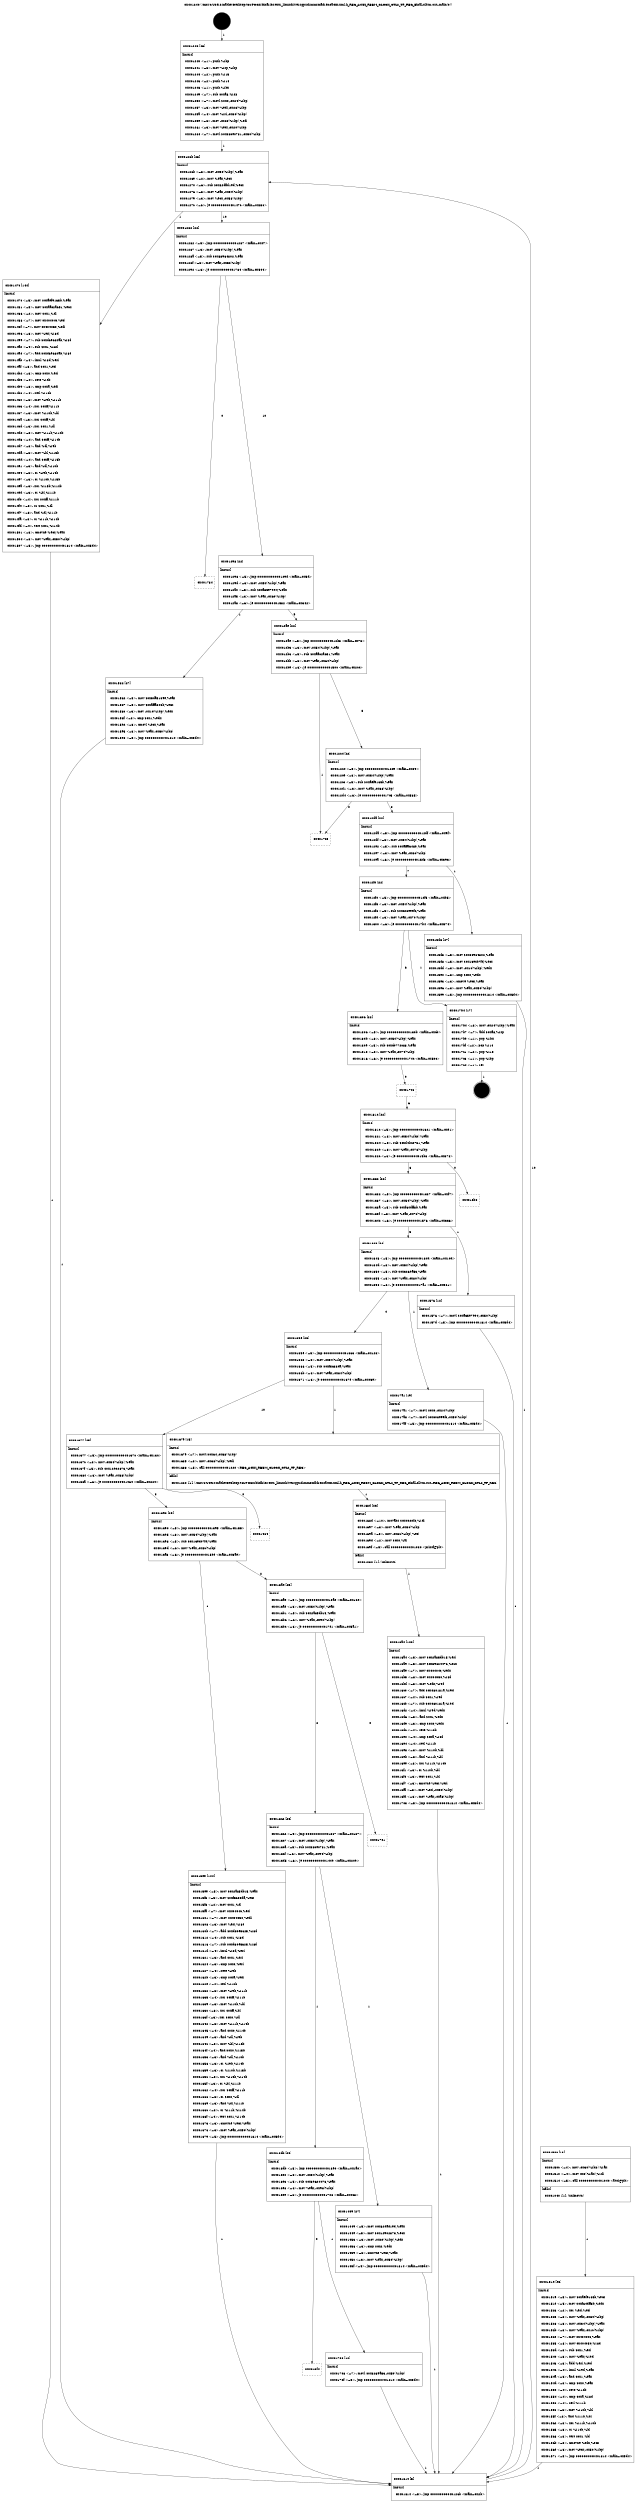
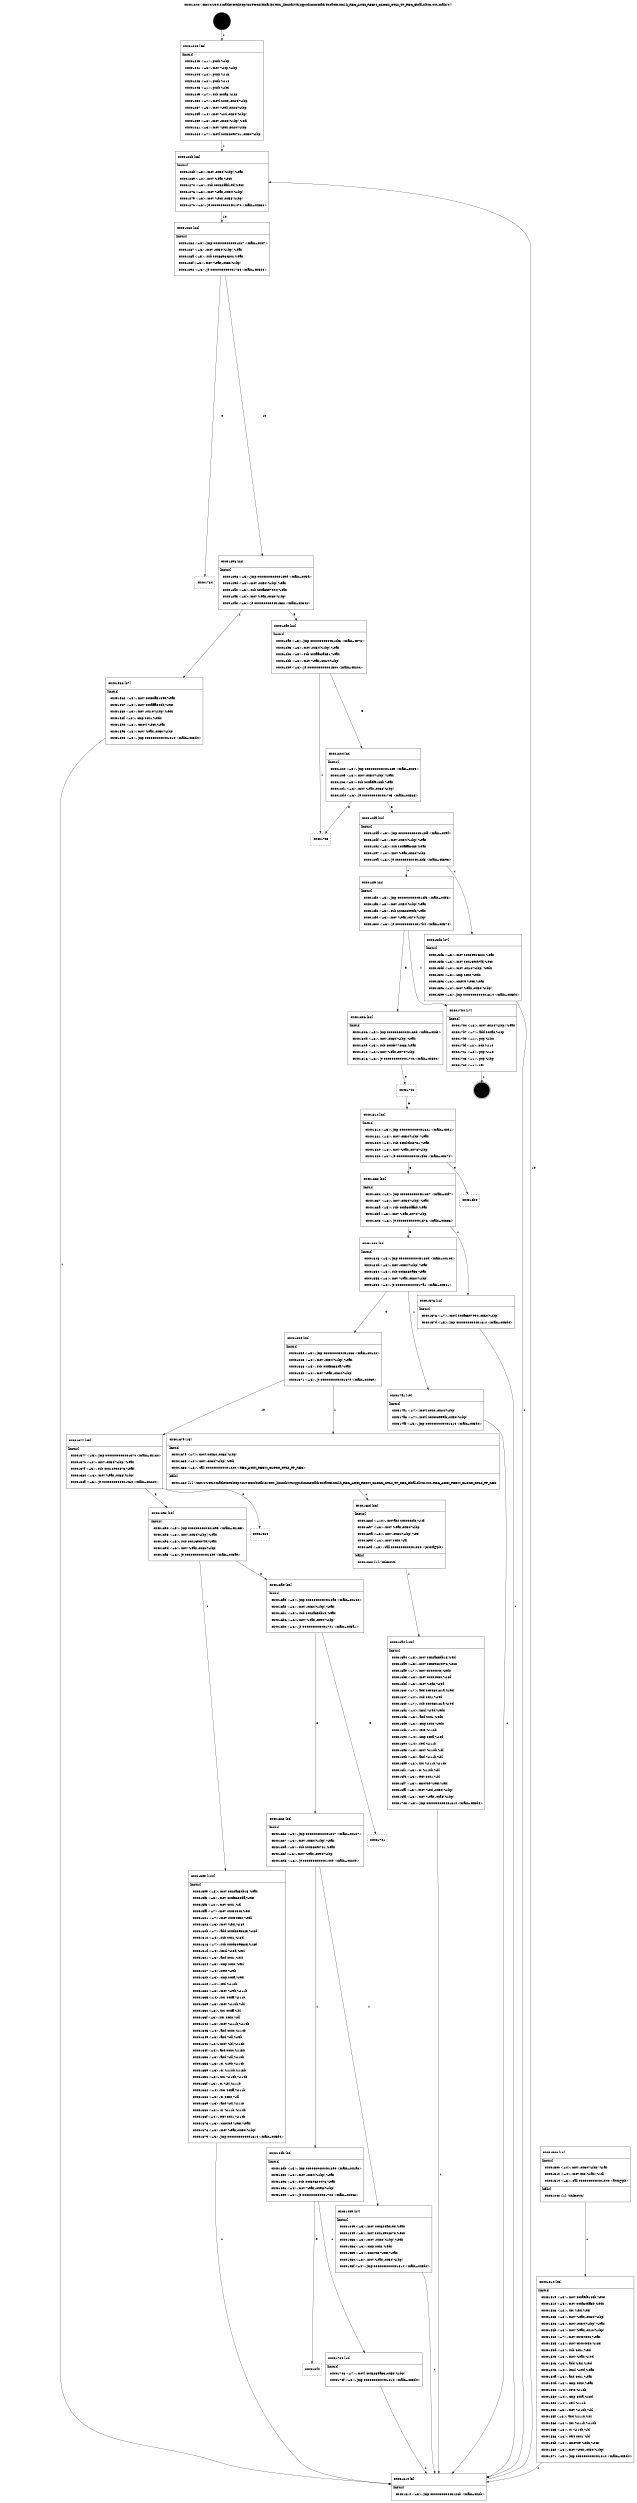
(51, 416) -> none
